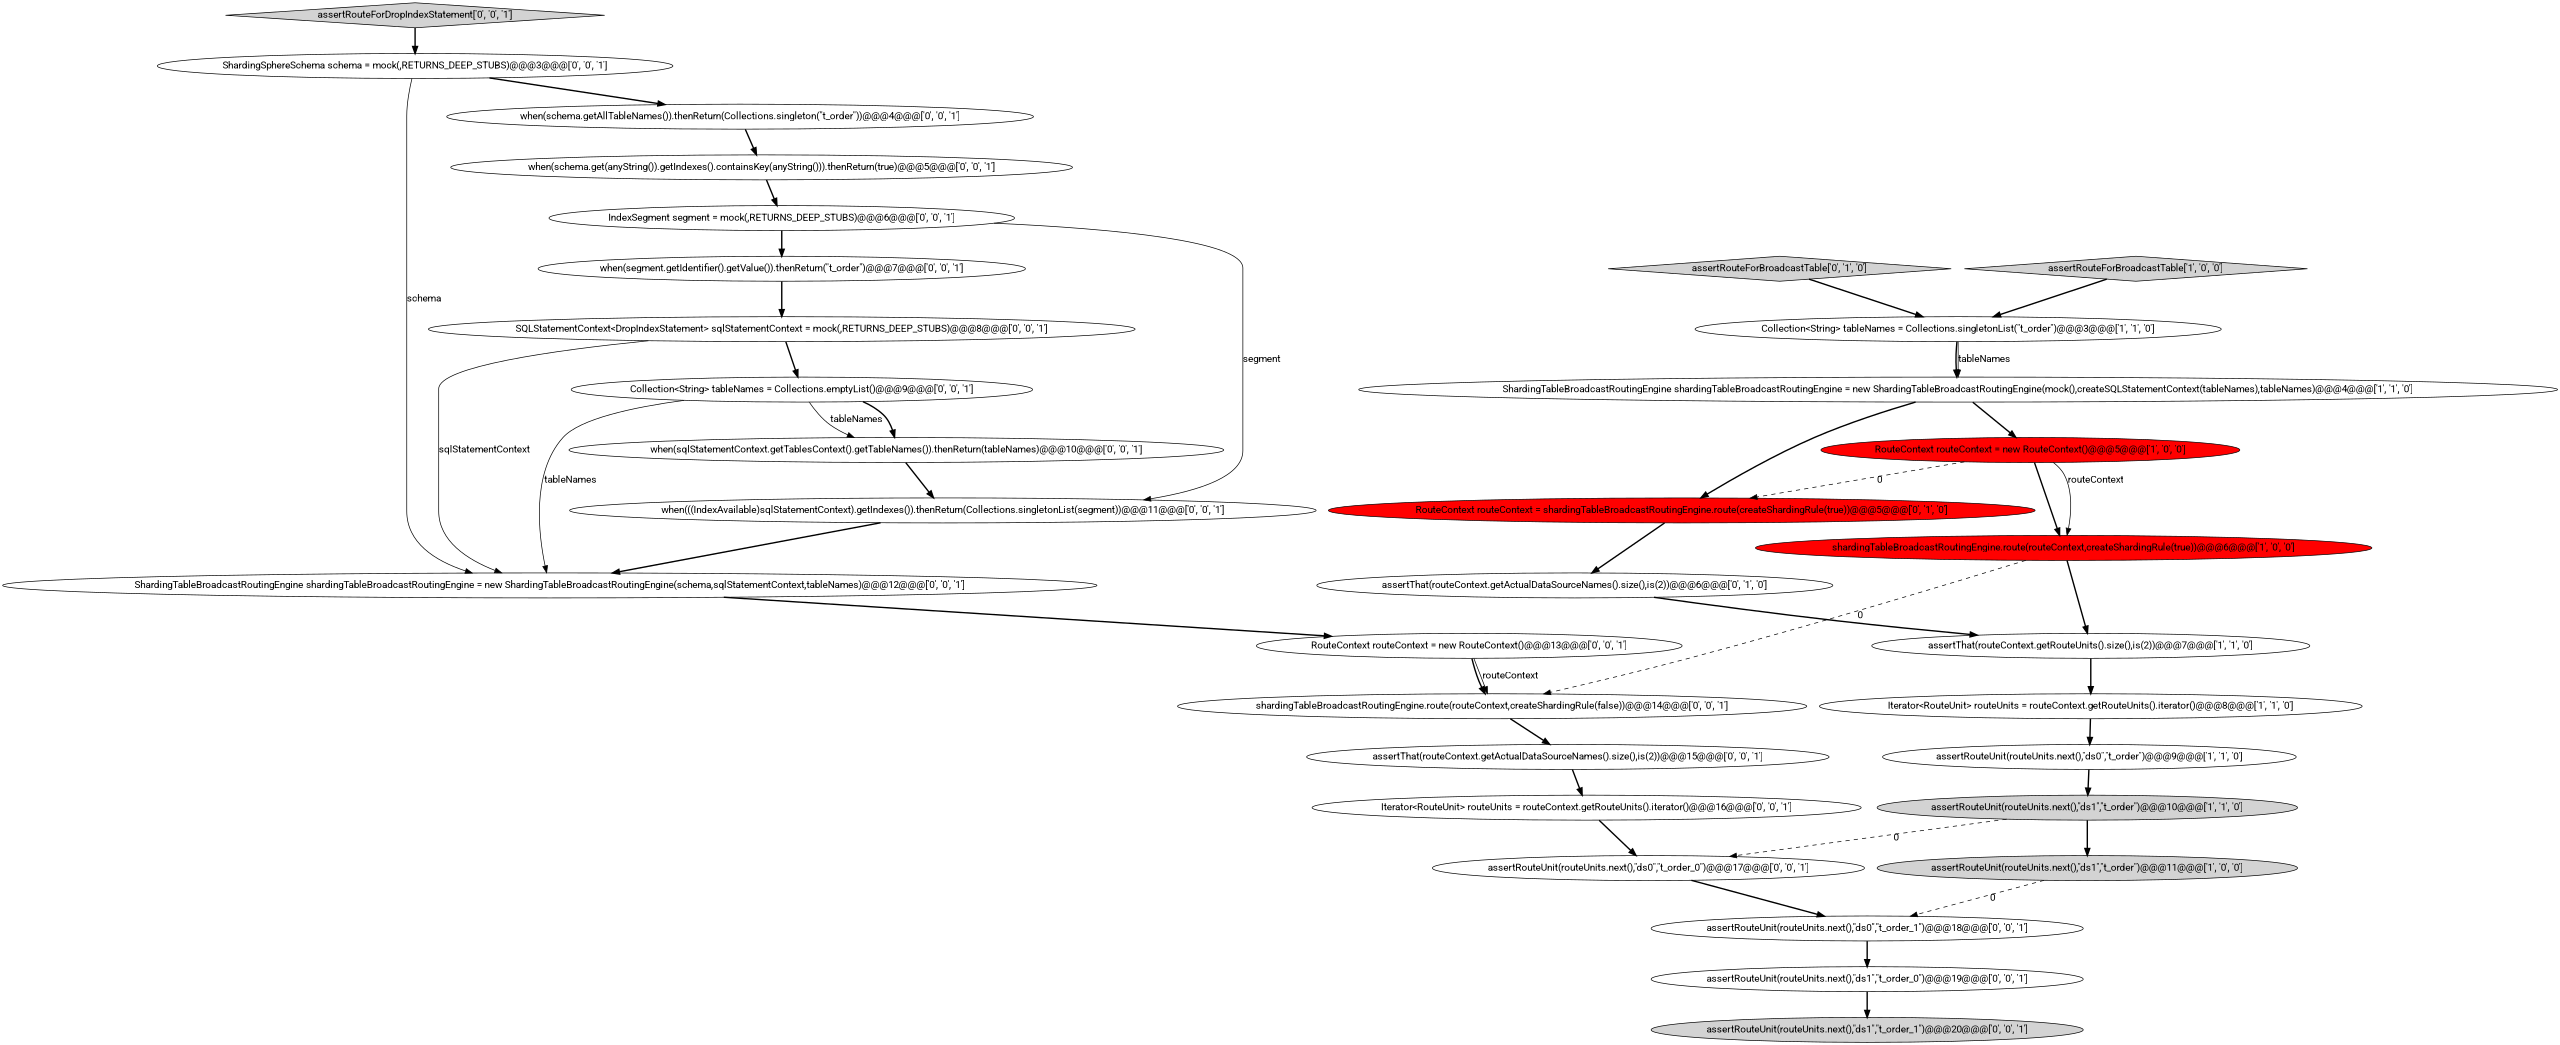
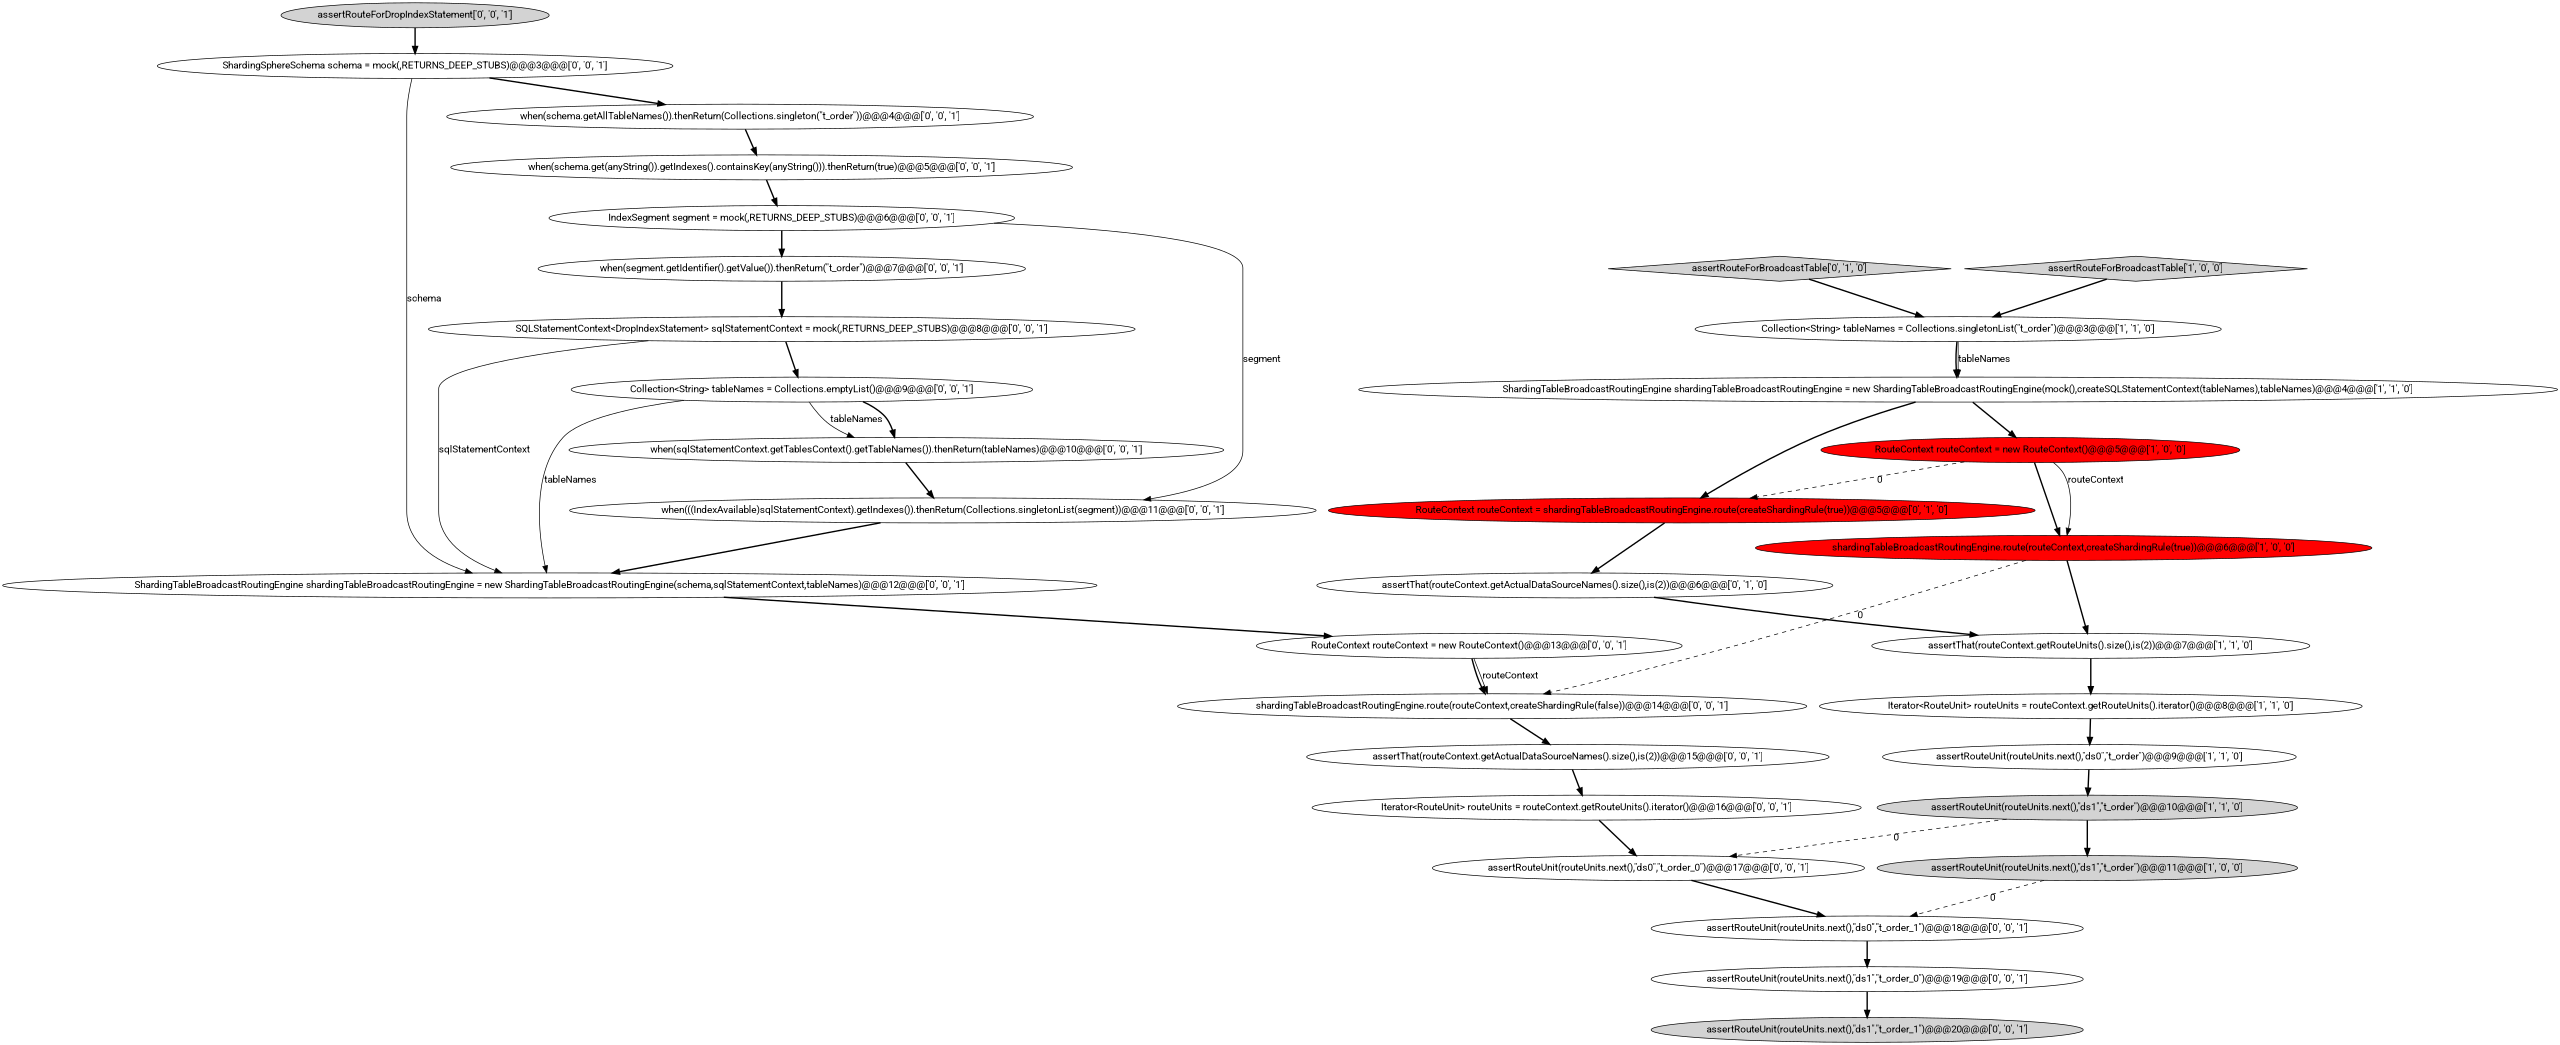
(415, 15) -> (415, 15)
